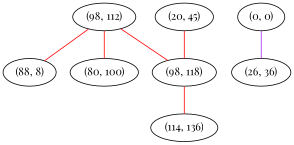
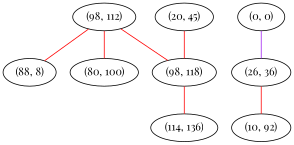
none -> (261, 128)
